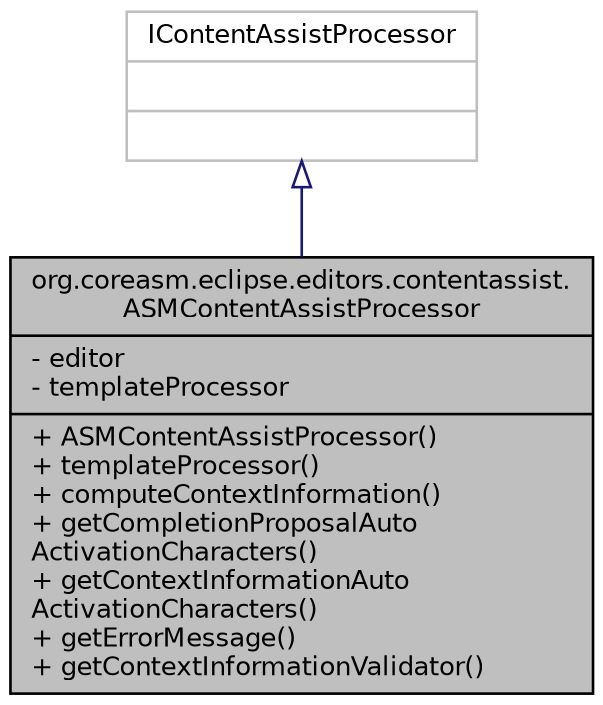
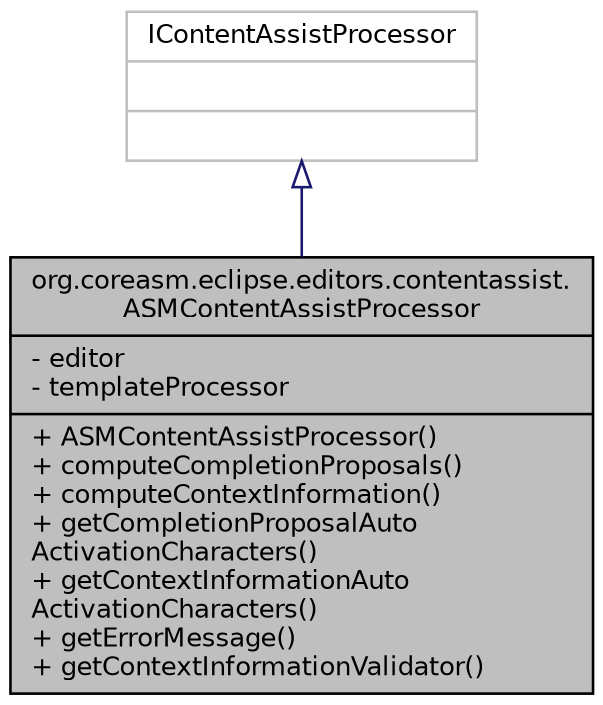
(176, 466) -> (248, 466)
